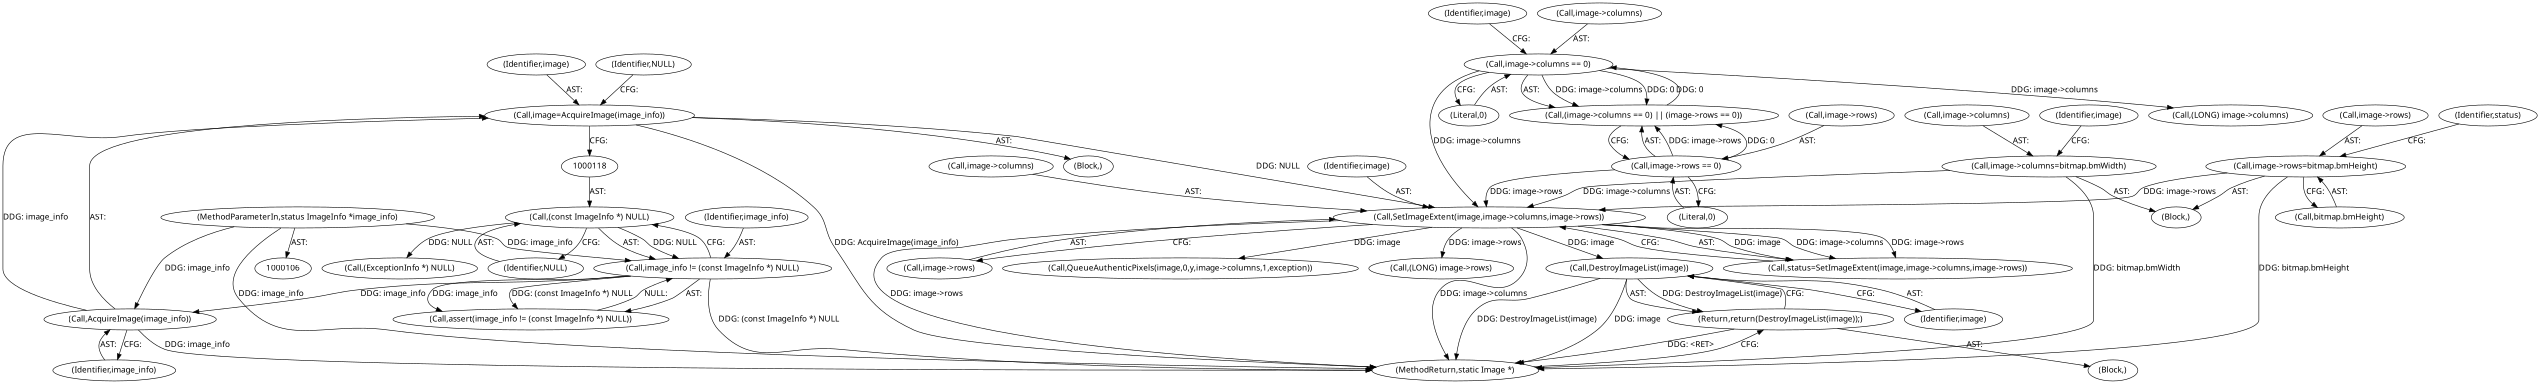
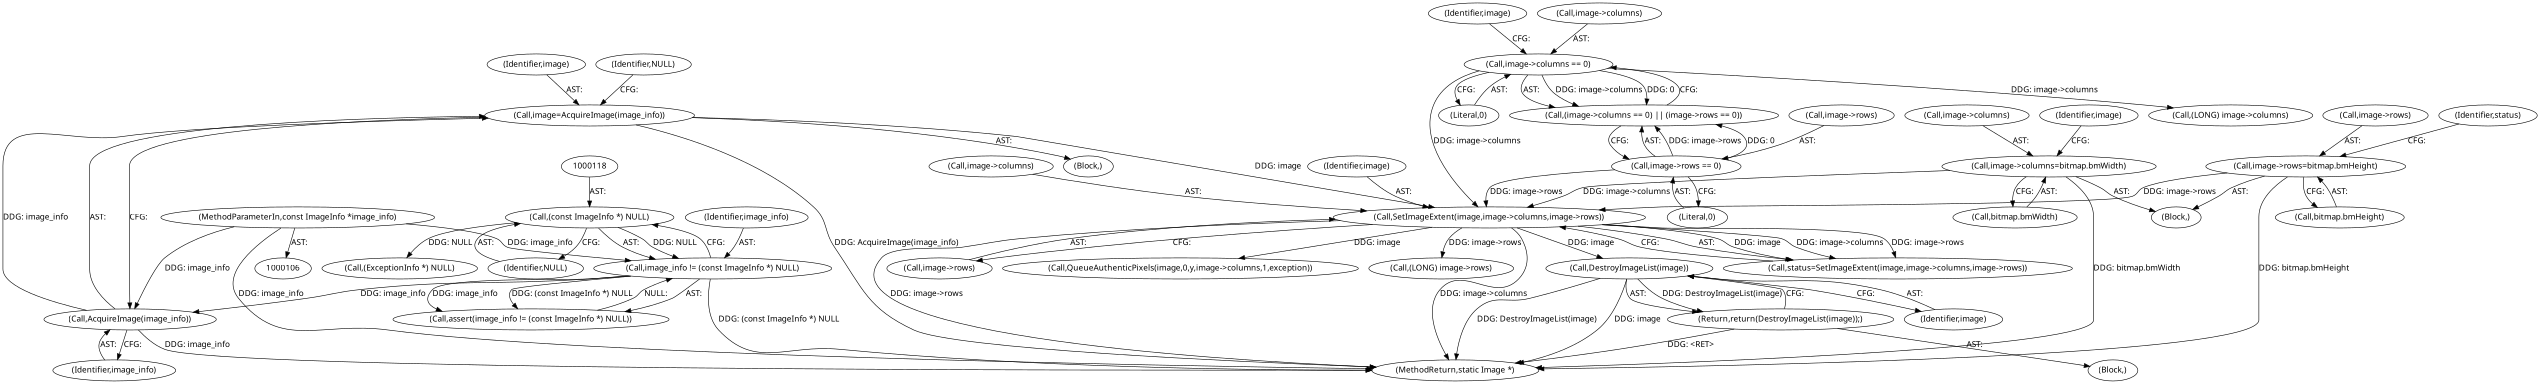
(1690, 90) -> (1690, 90)
(590, 138) -> (235, 132)
(1278, 166) -> (1278, 166)
(298, 217) -> (298, 217)
none -> (2015, 217)
(1648, 359) -> none
